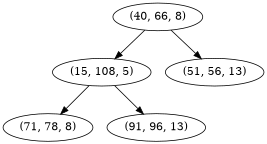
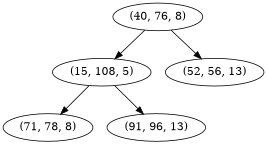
(158, 17) -> (158, 17)
(215, 72) -> (215, 72)
